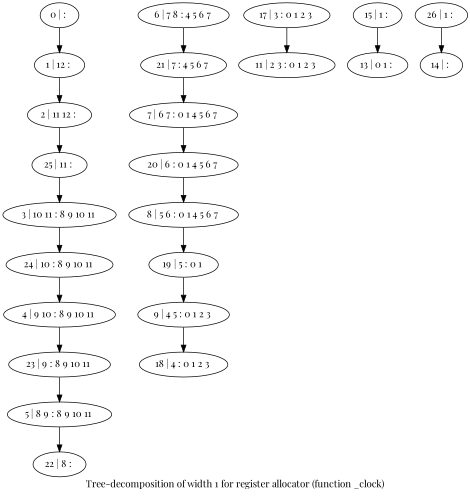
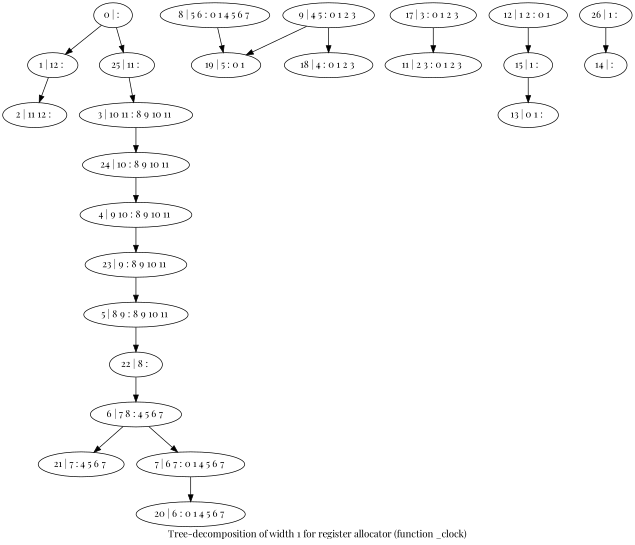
none -> (528, 15)
(184, 87) -> (161, 437)
(60, 137) -> (119, 37)
(184, 186) -> none
(184, 286) -> (280, 39)
none -> (136, 386)
